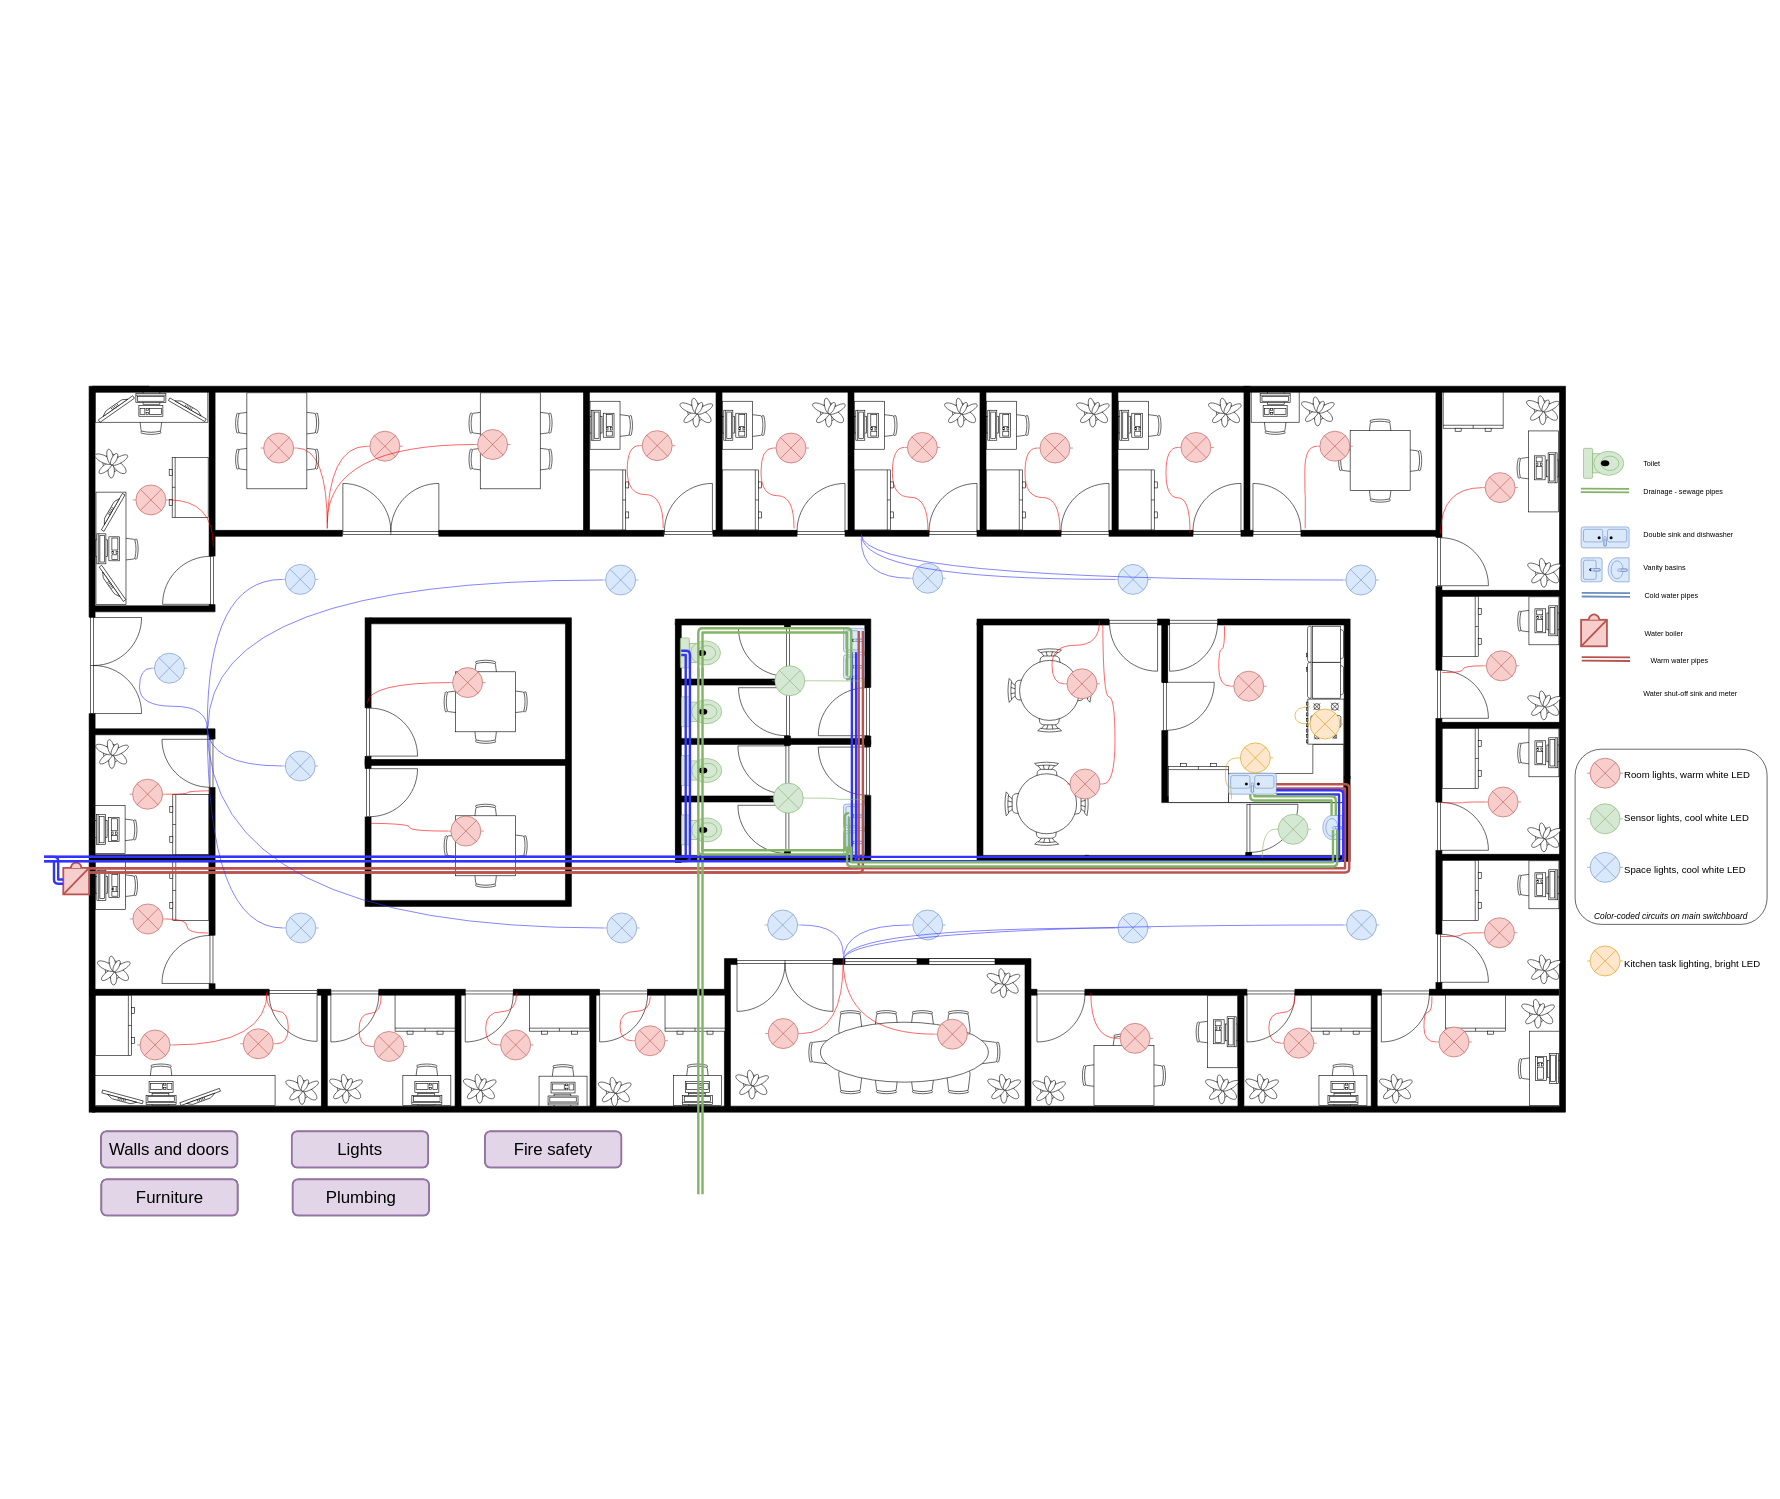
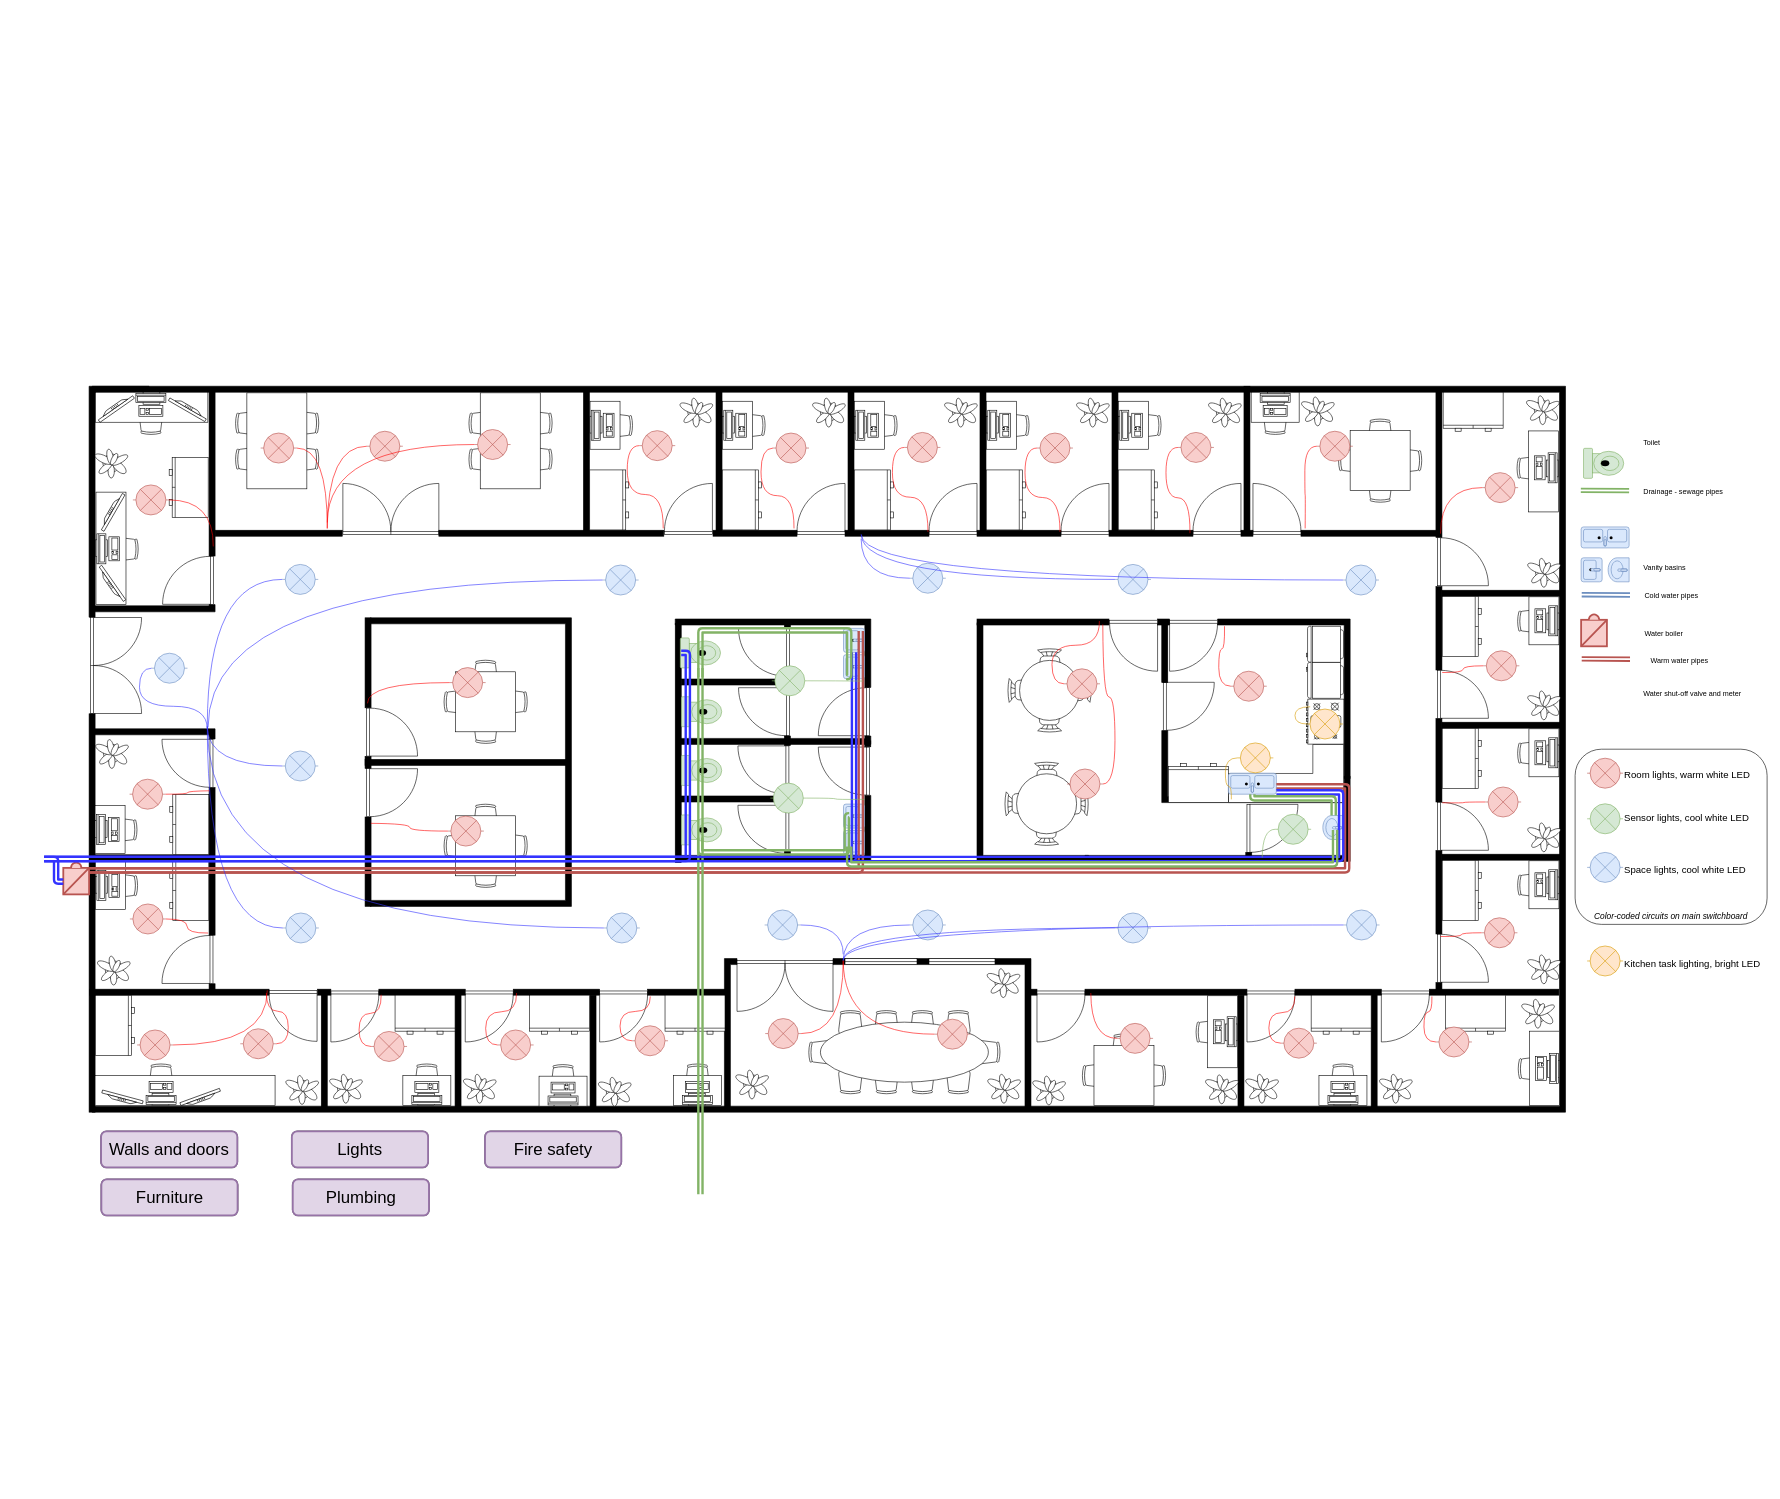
(1655, 463) -> (1655, 442)
(1694, 534) -> none
(1697, 693) -> (1700, 693)
